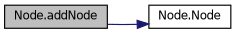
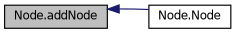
(122, 25) -> (134, 9)
